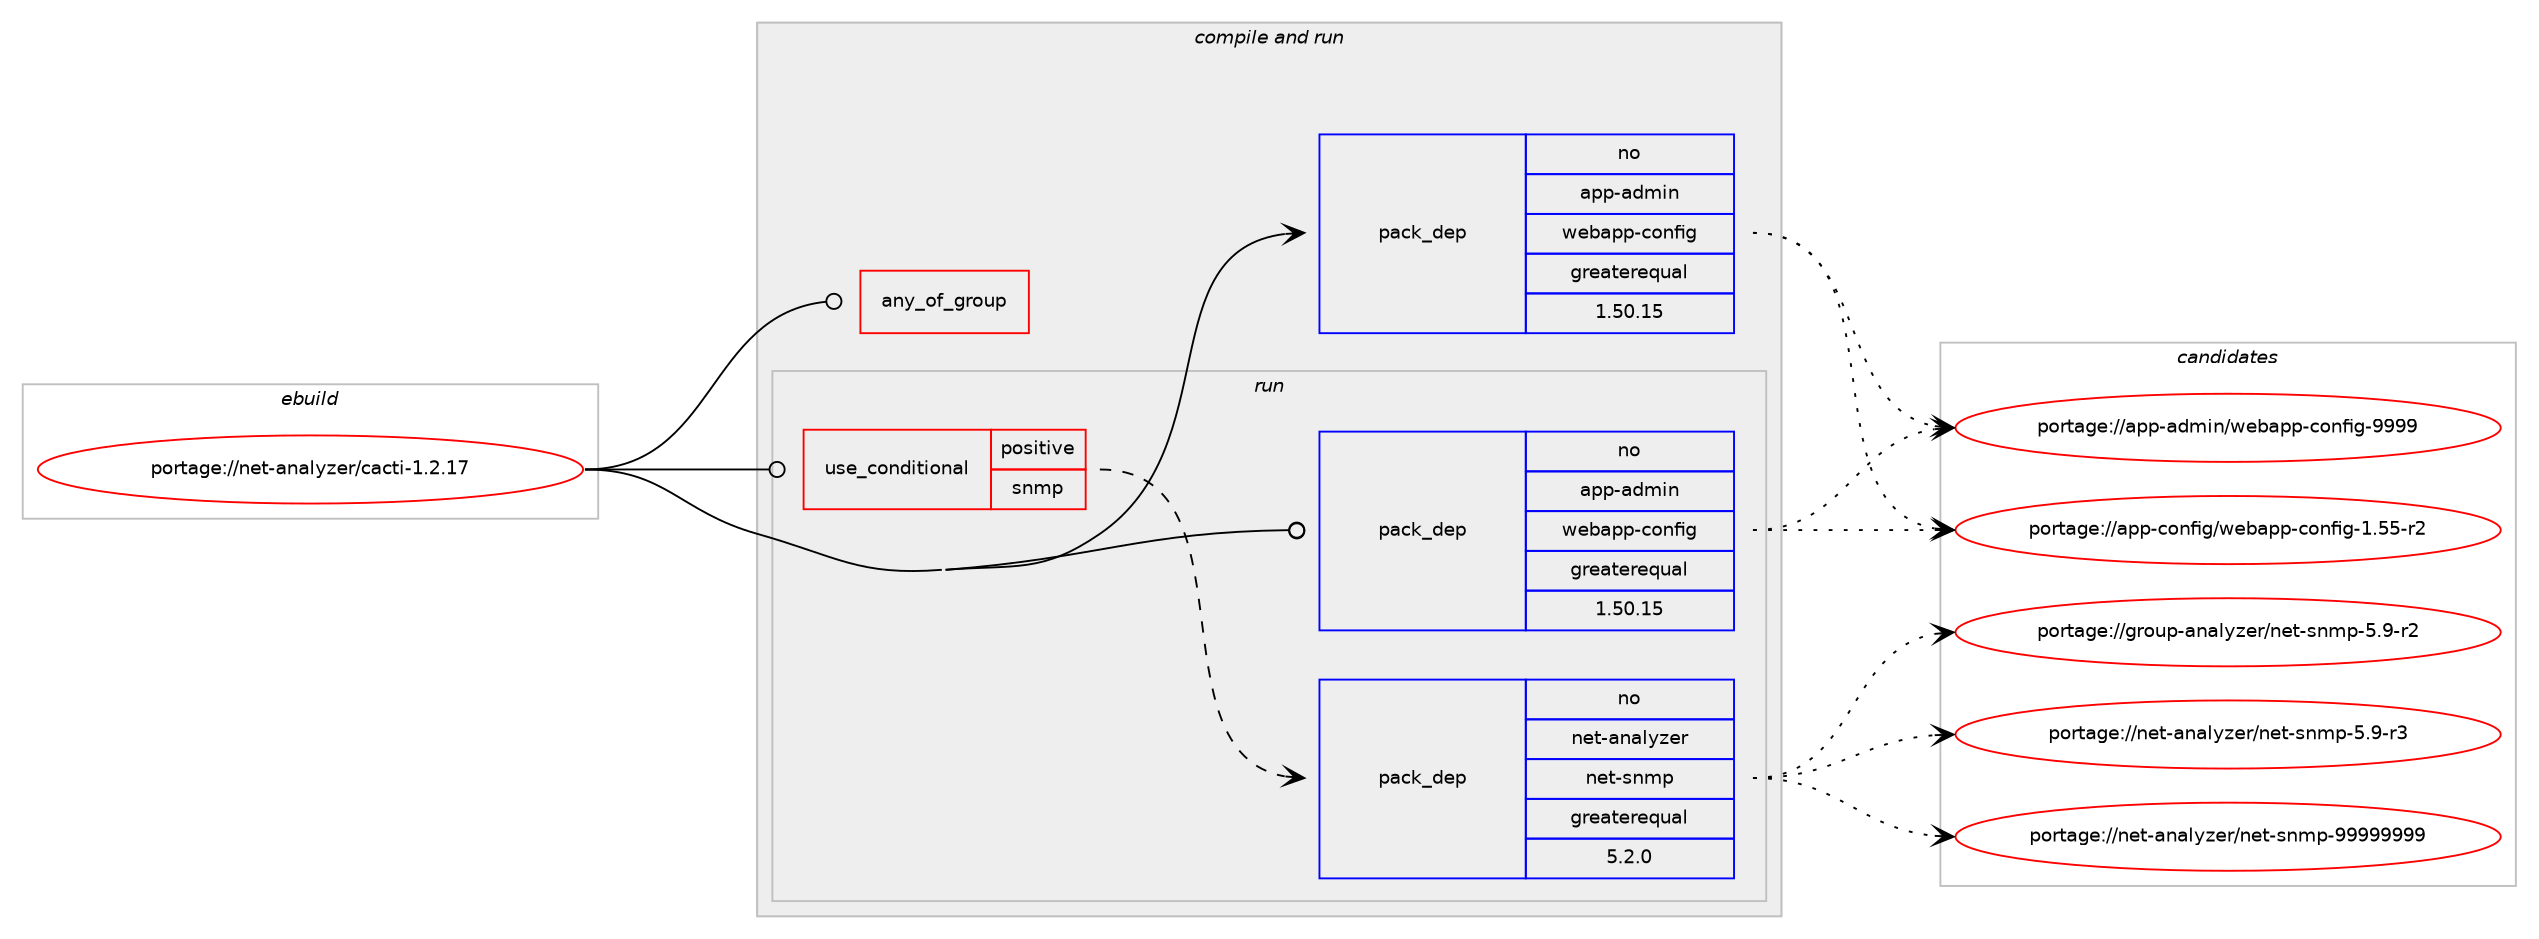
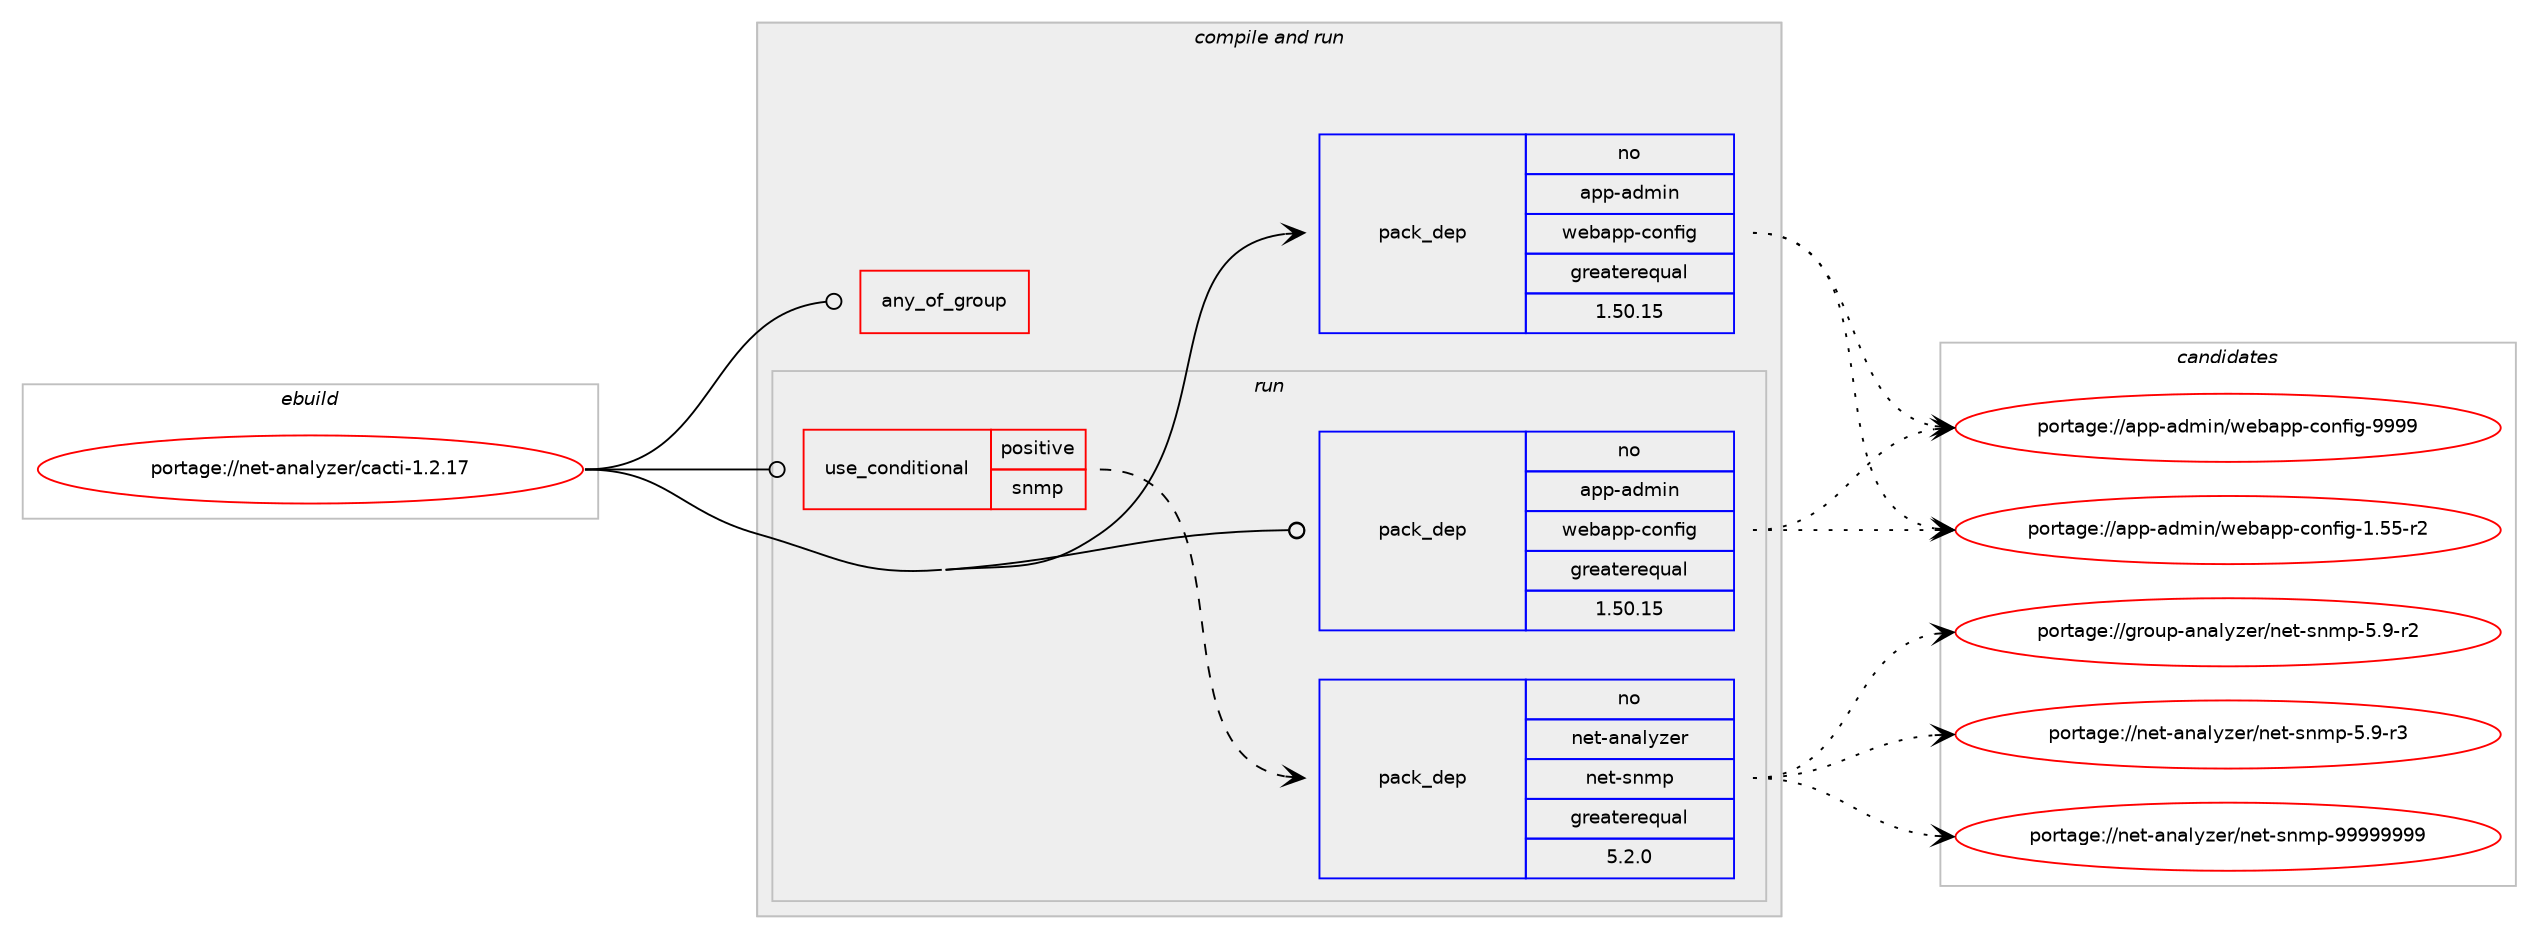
(2228, 530) -> (2228, 530)
